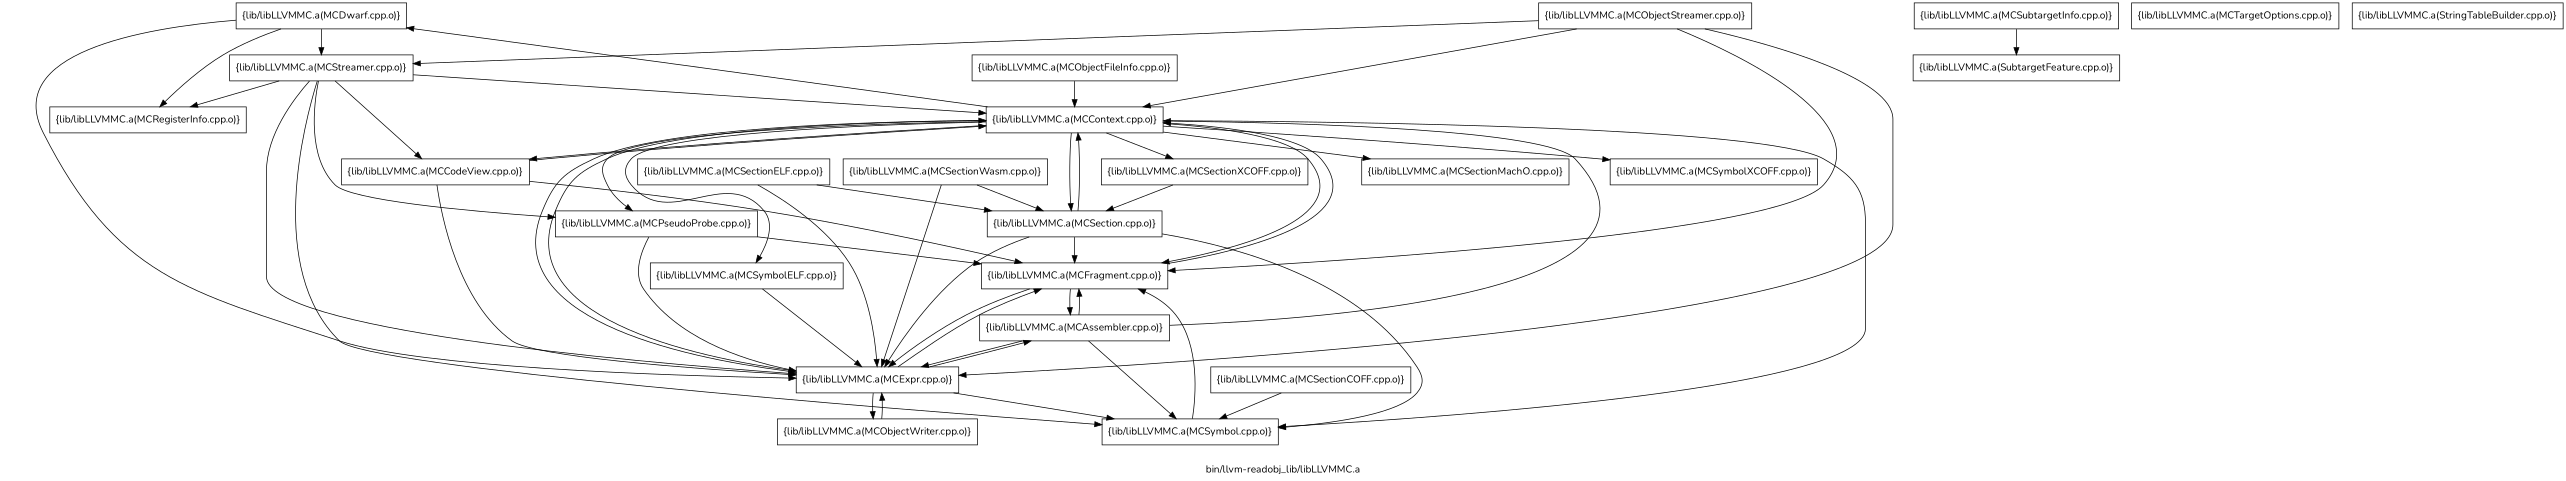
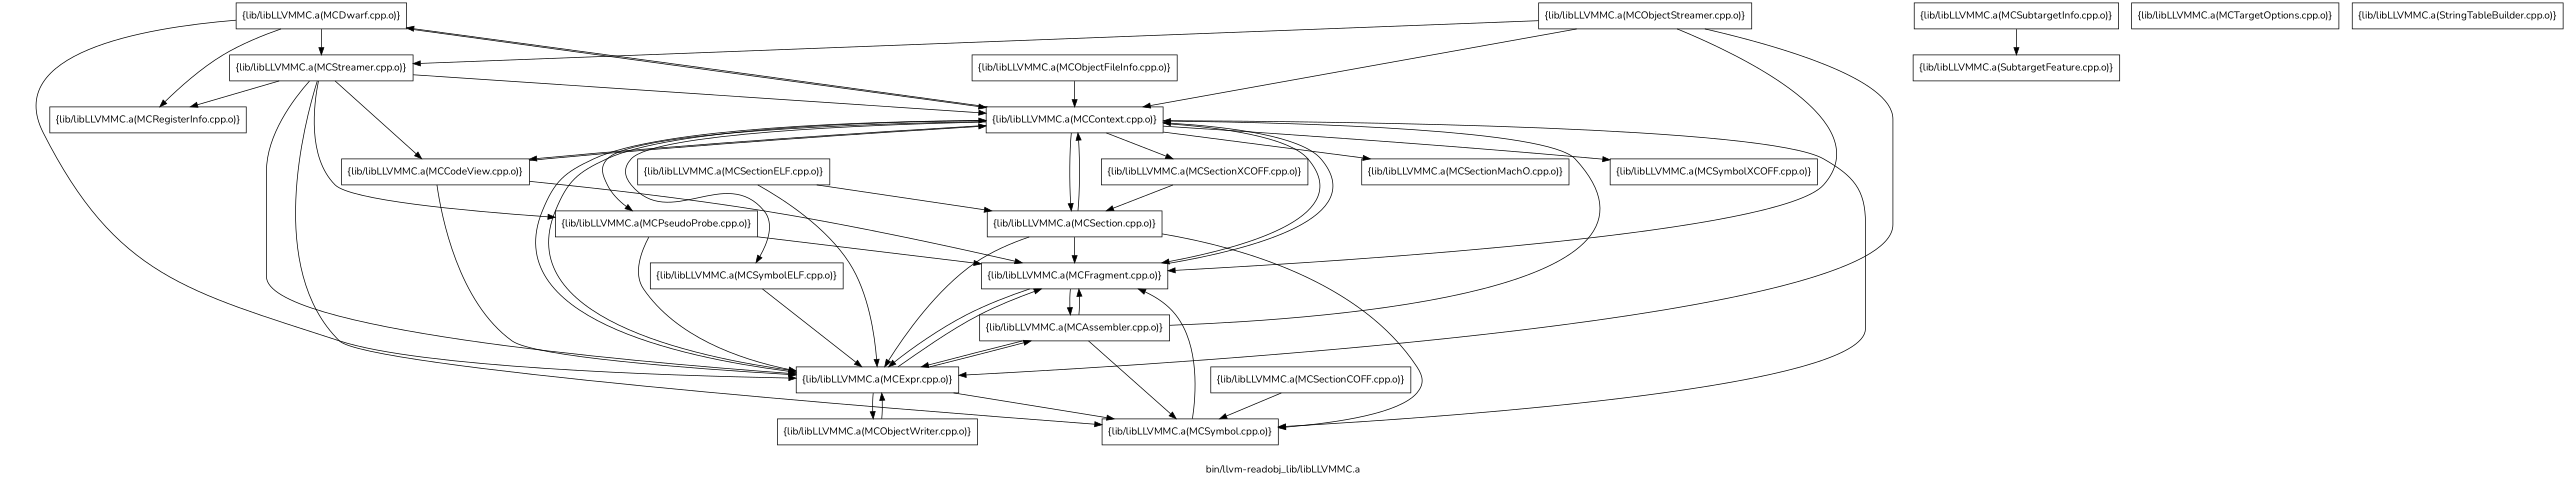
none -> (693, 68)
(945, 172) -> none
